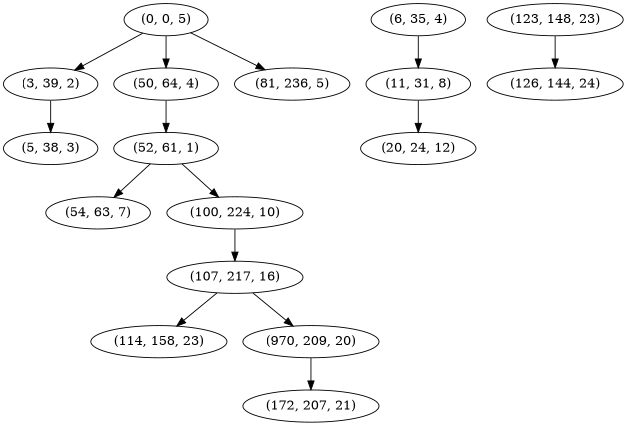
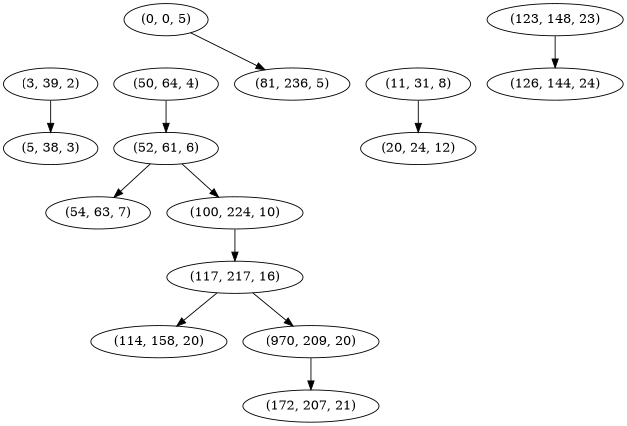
(418, 20) -> none
(166, 47) -> none
(113, 49) -> none
(166, 148) -> (166, 148)
(235, 277) -> (235, 277)
(159, 342) -> (159, 342)
